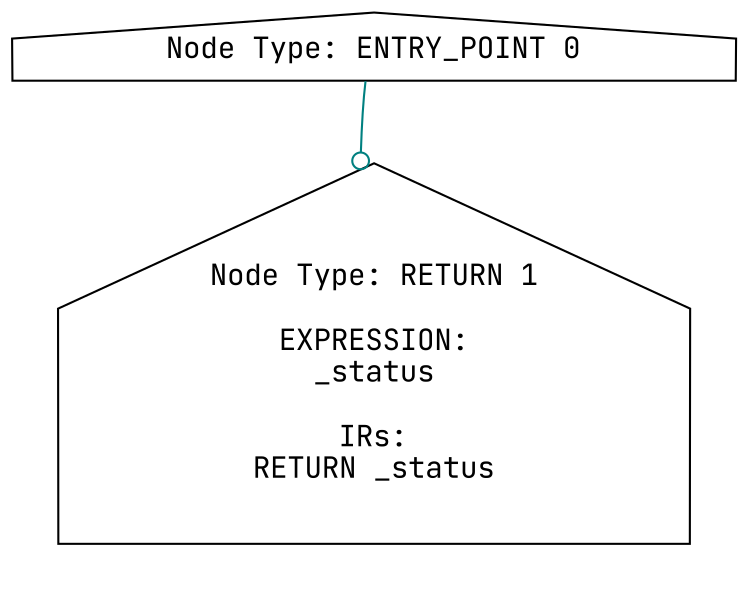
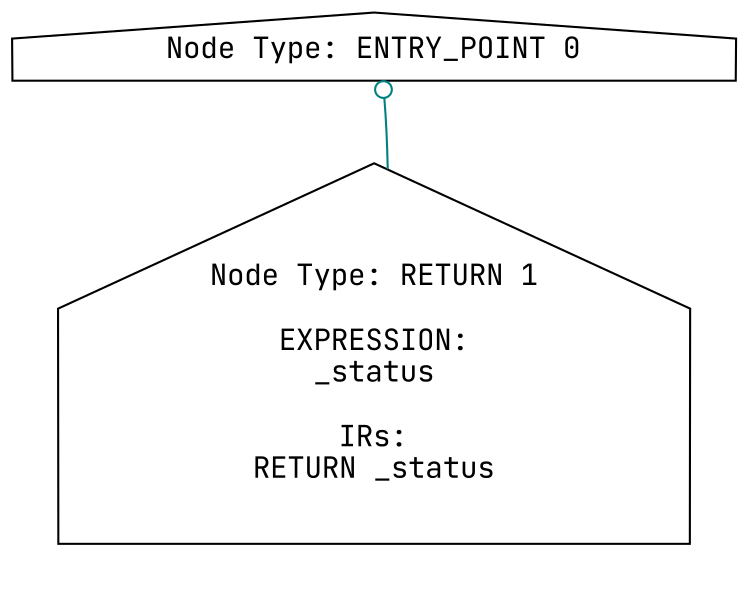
(362, 117) -> (387, 134)
